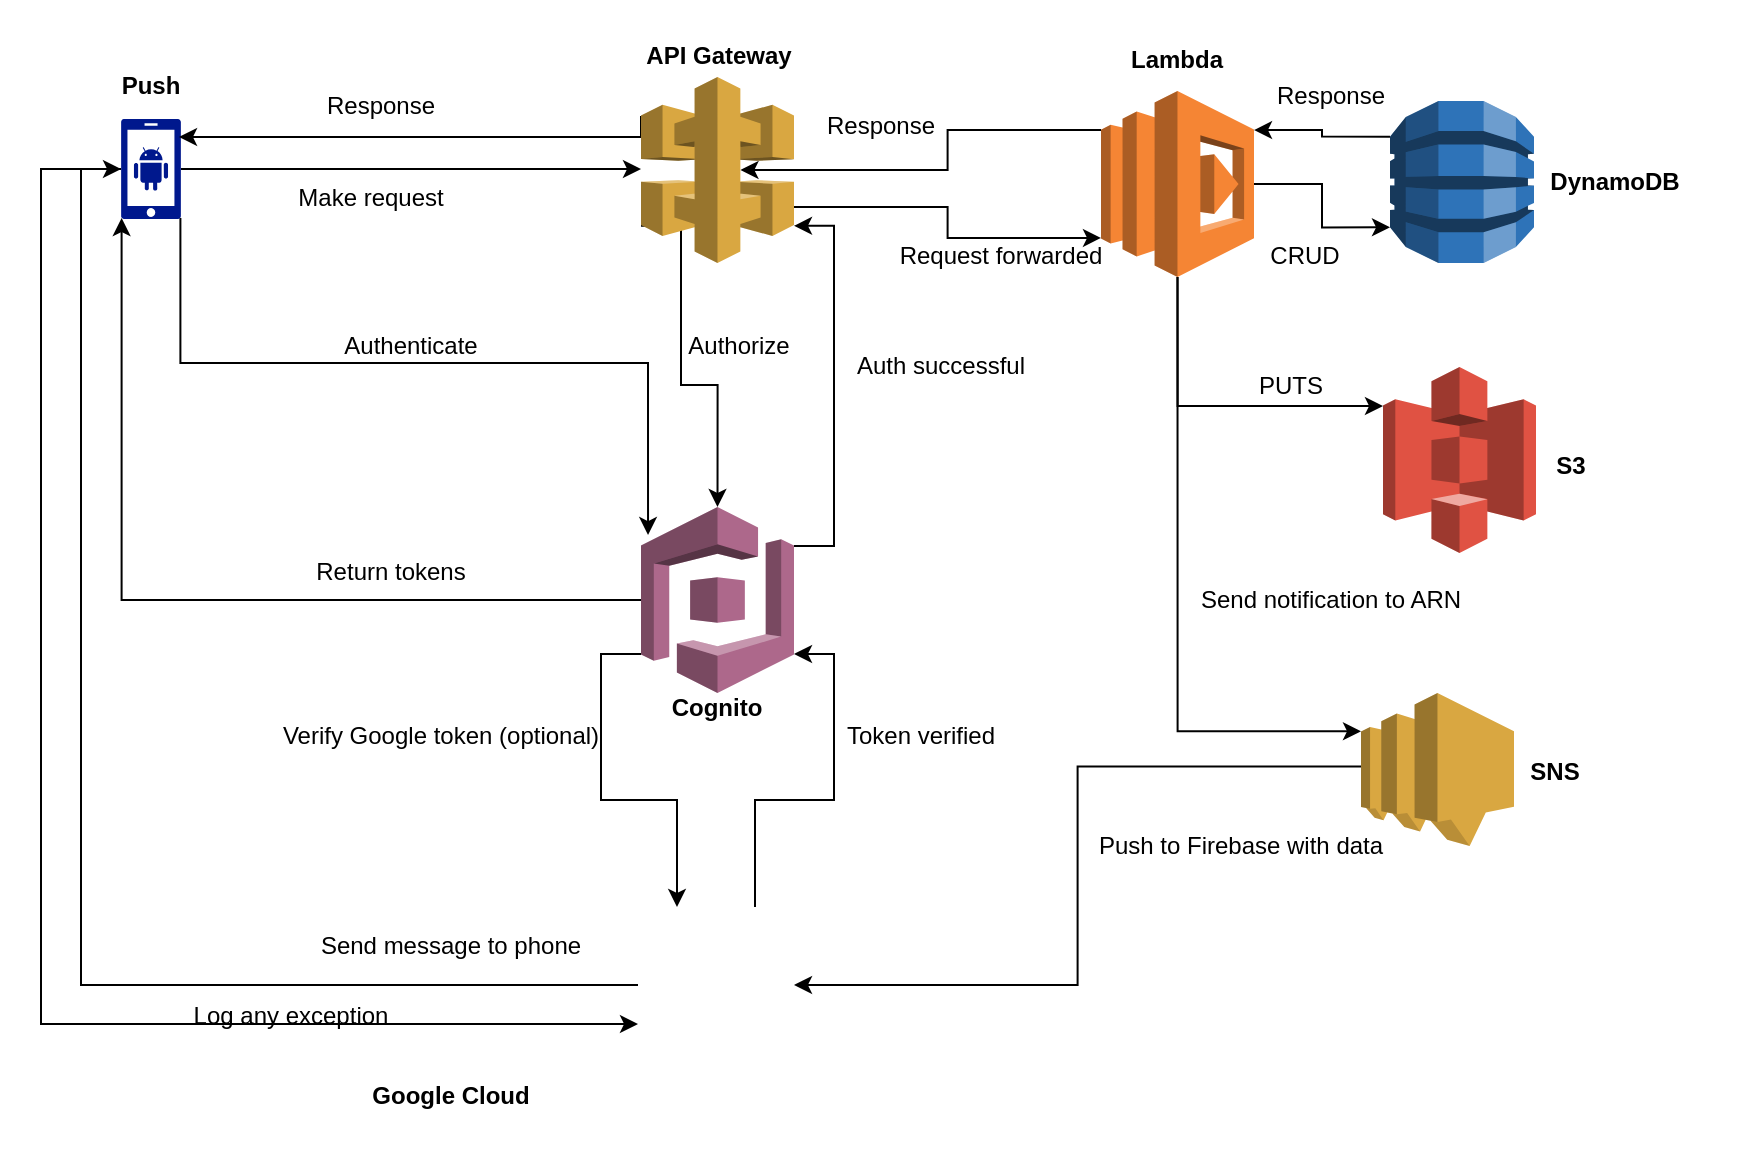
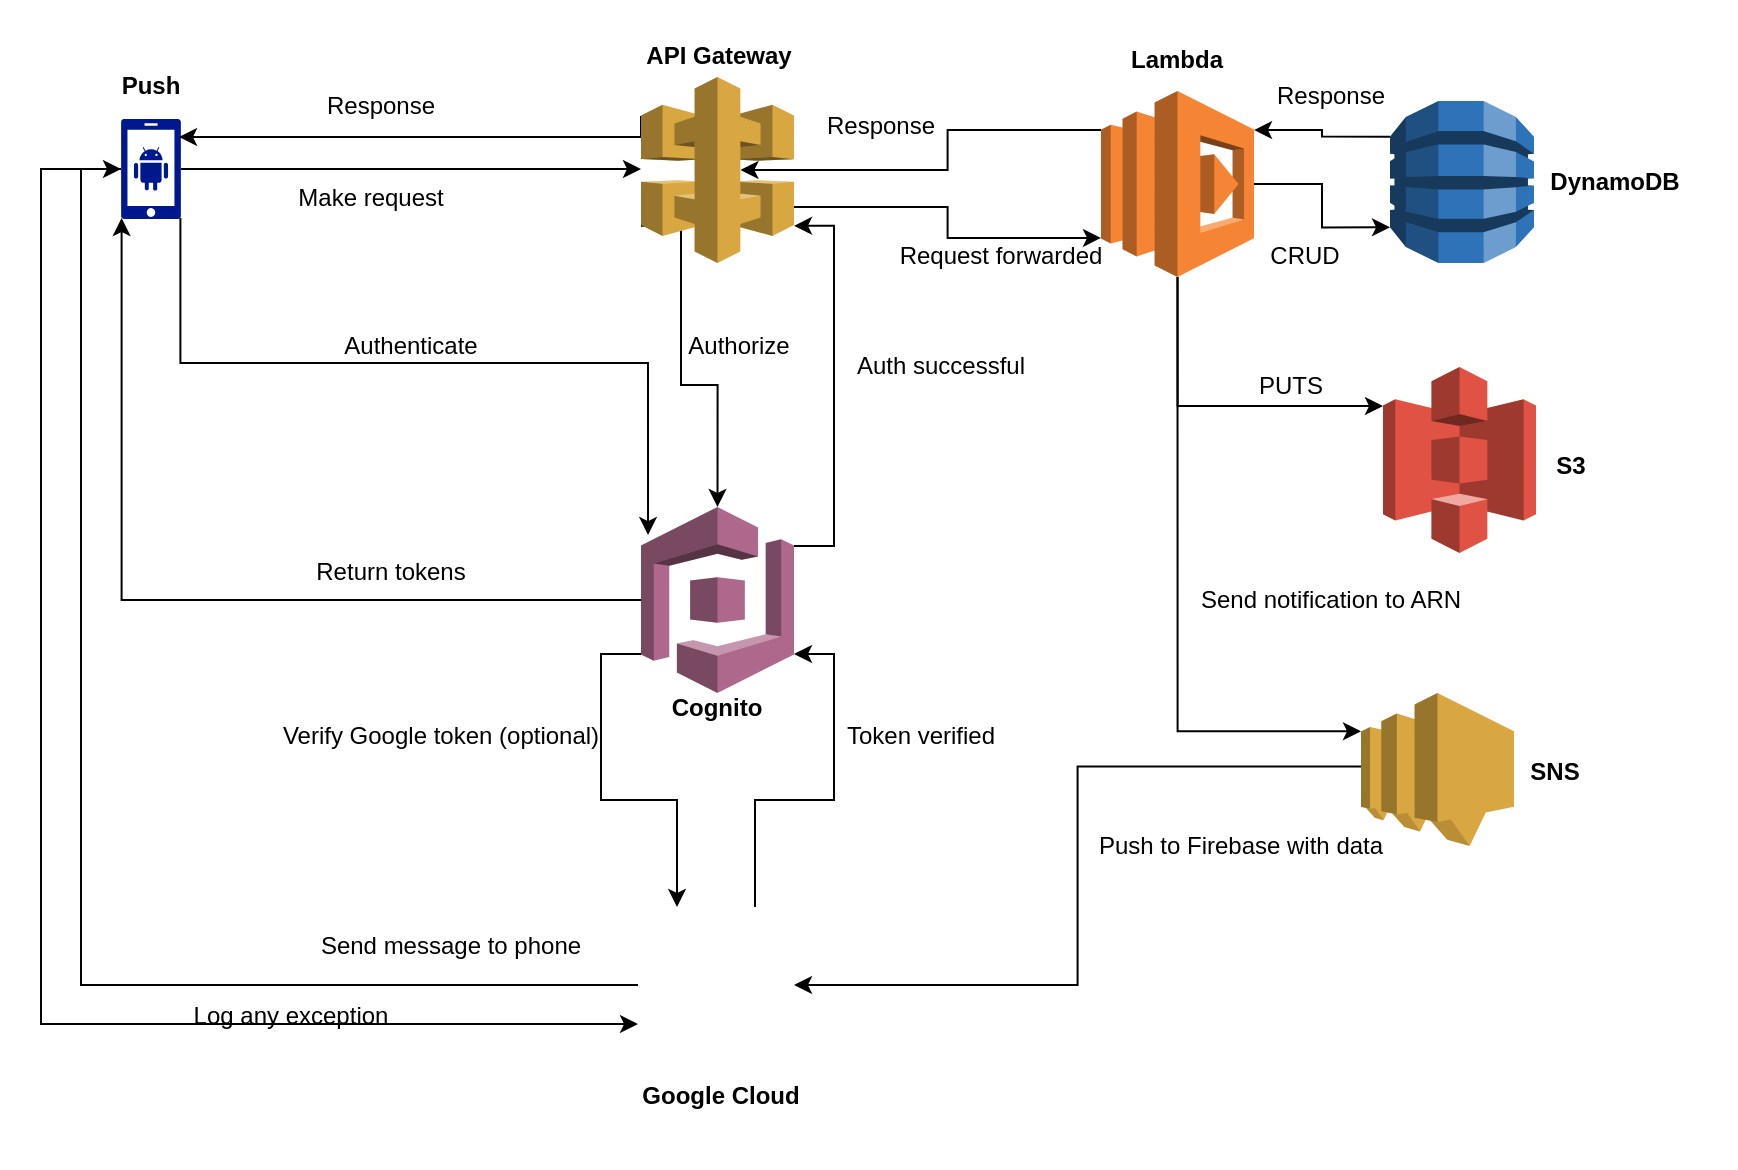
(451, 1097) -> (721, 1097)
